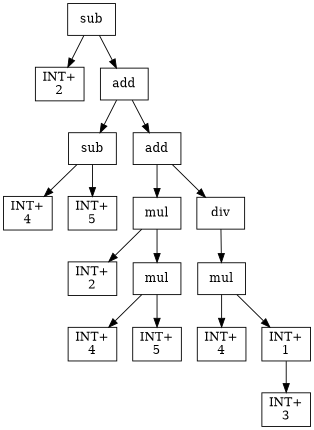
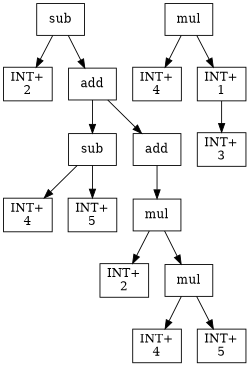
(221, 213) -> none
